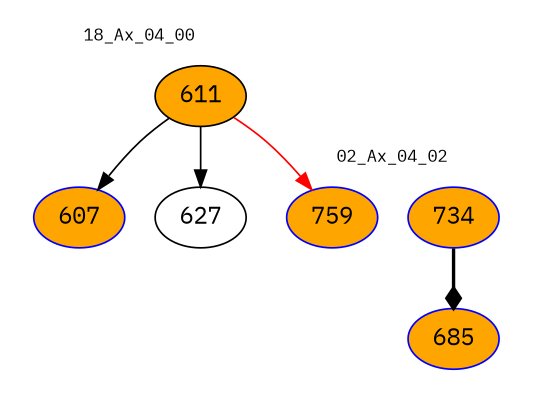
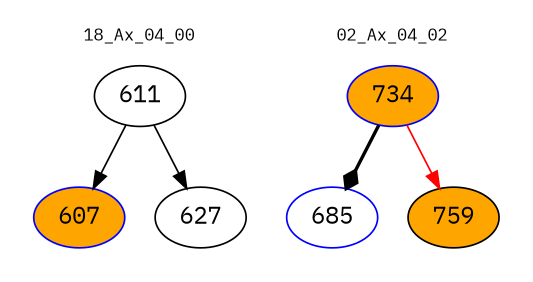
(201, 96) -> (140, 96)
(284, 158) -> (419, 149)
(332, 218) -> (454, 218)
(454, 339) -> (332, 218)
